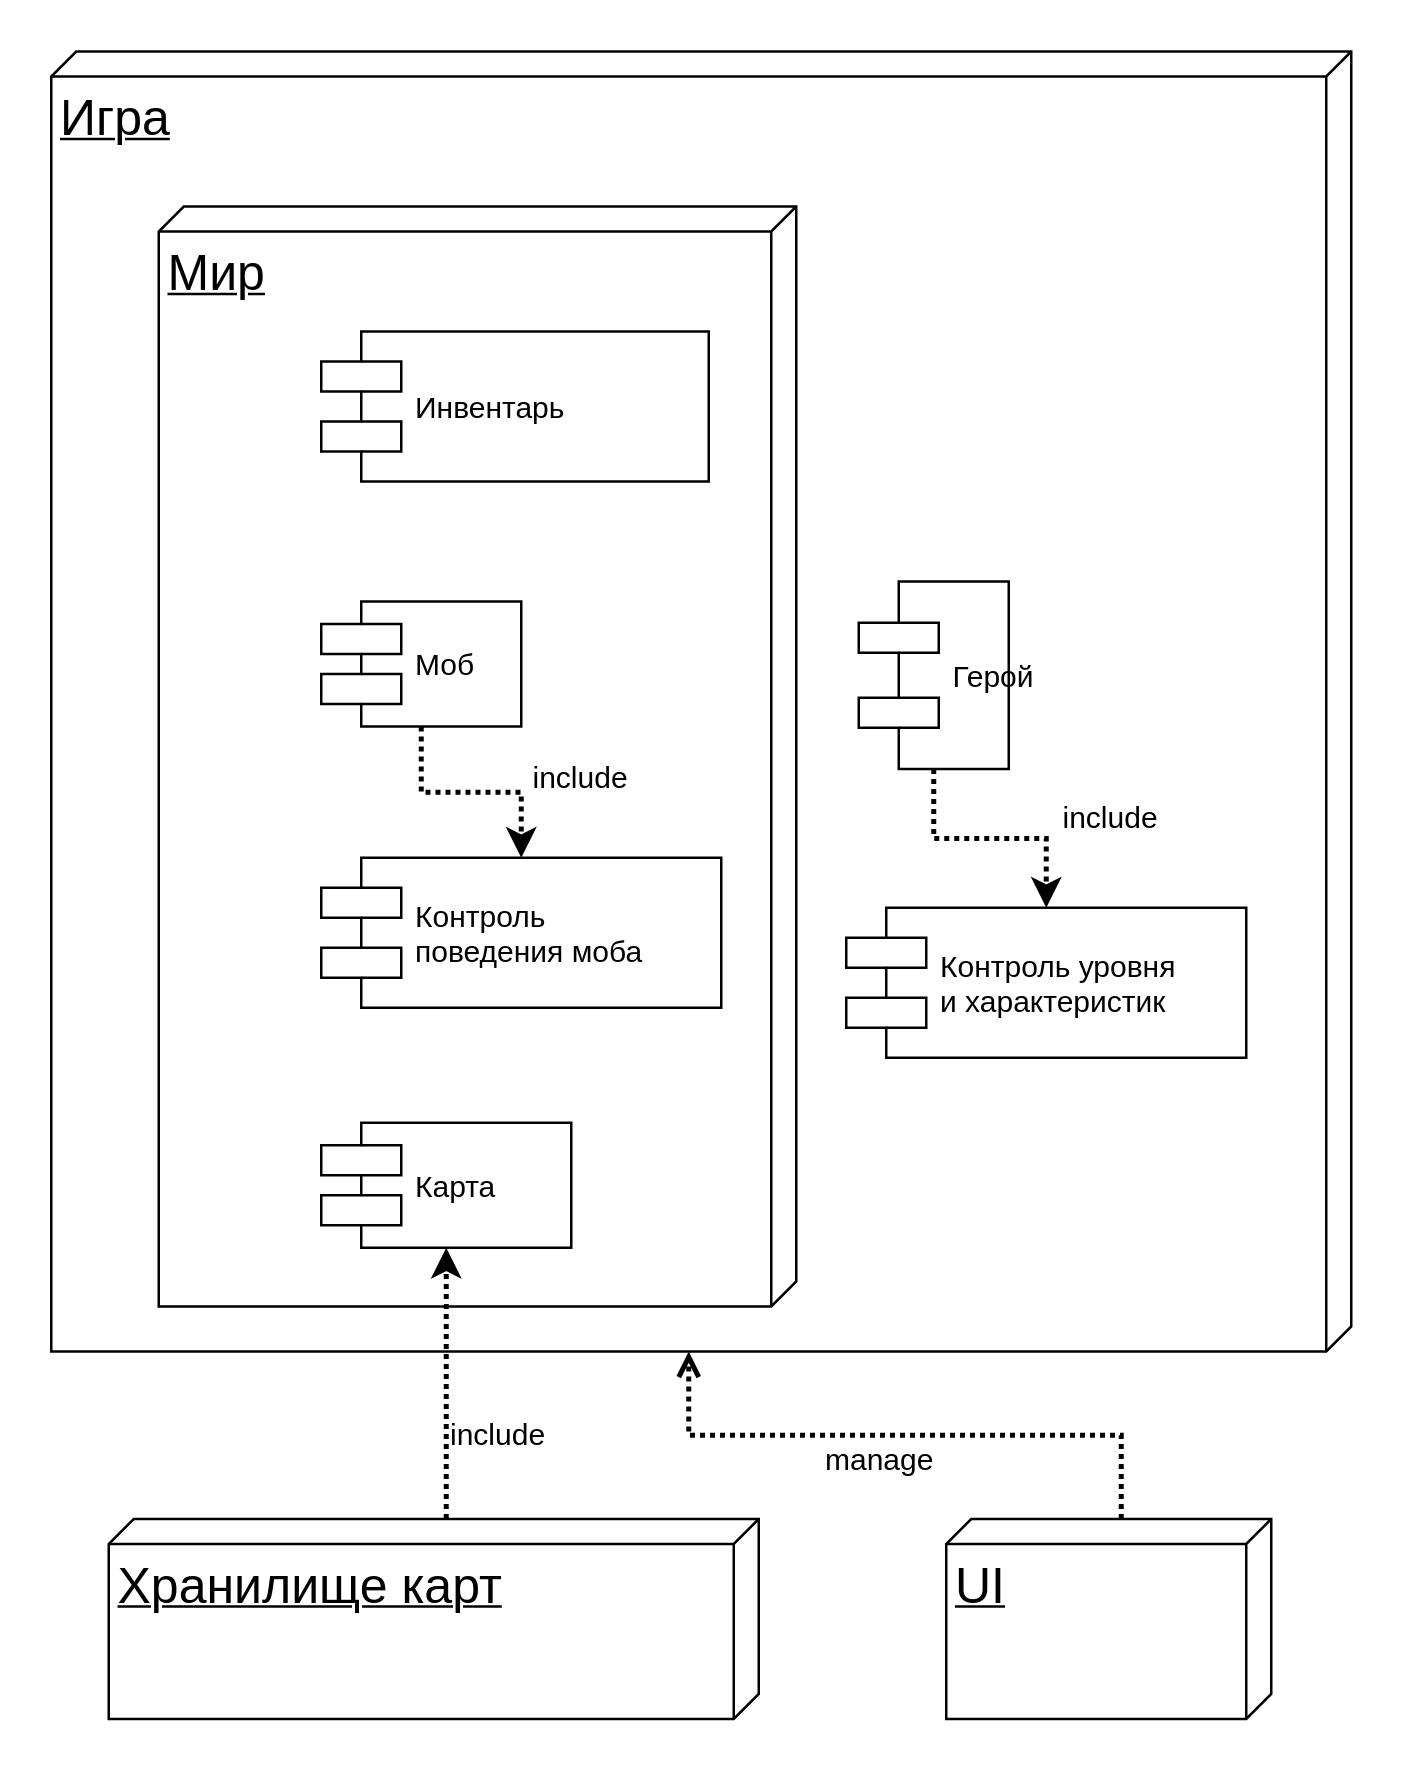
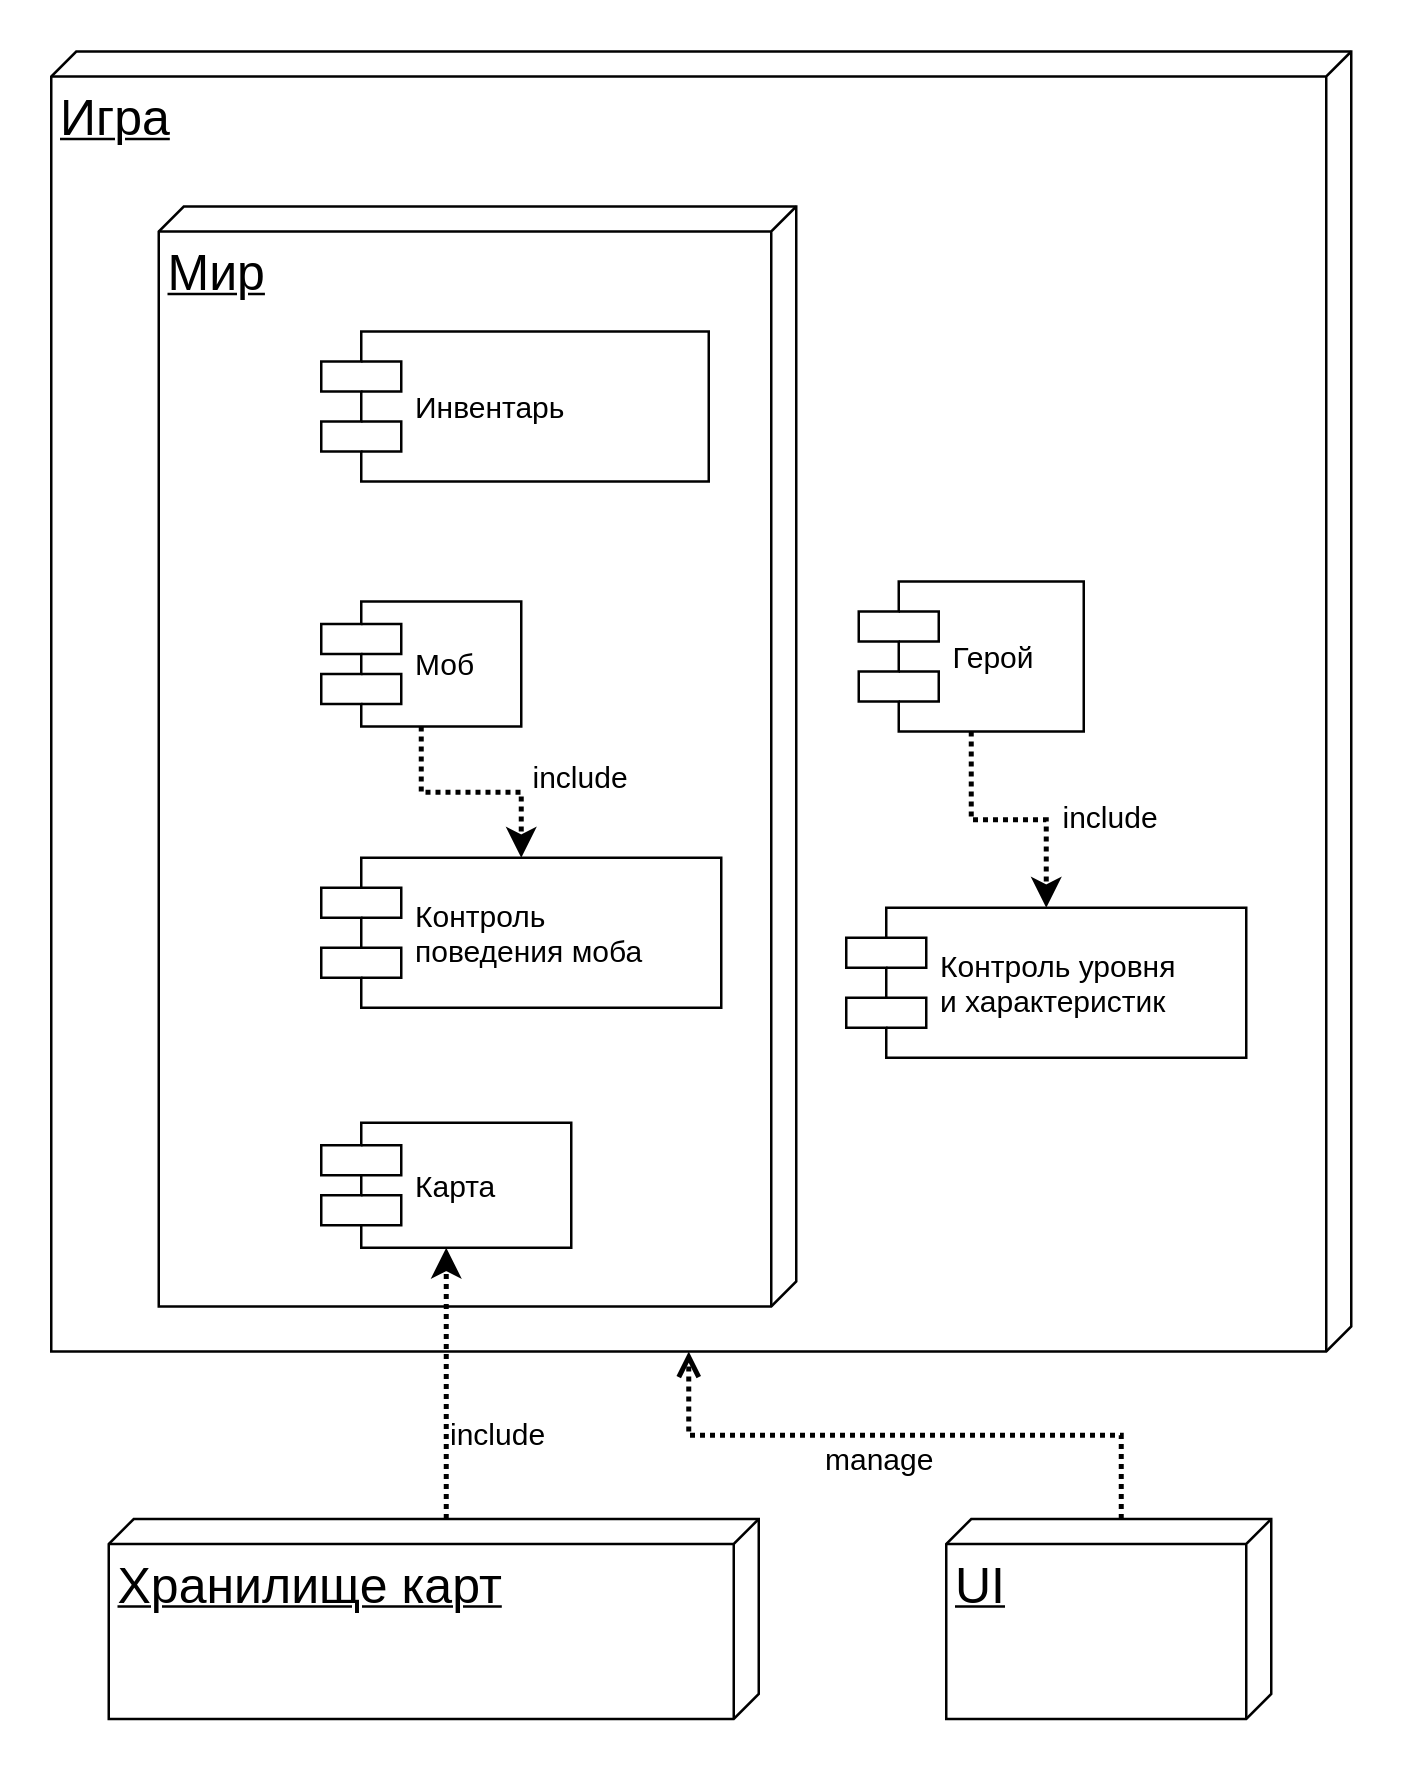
(934, 675) -> (971, 656)
